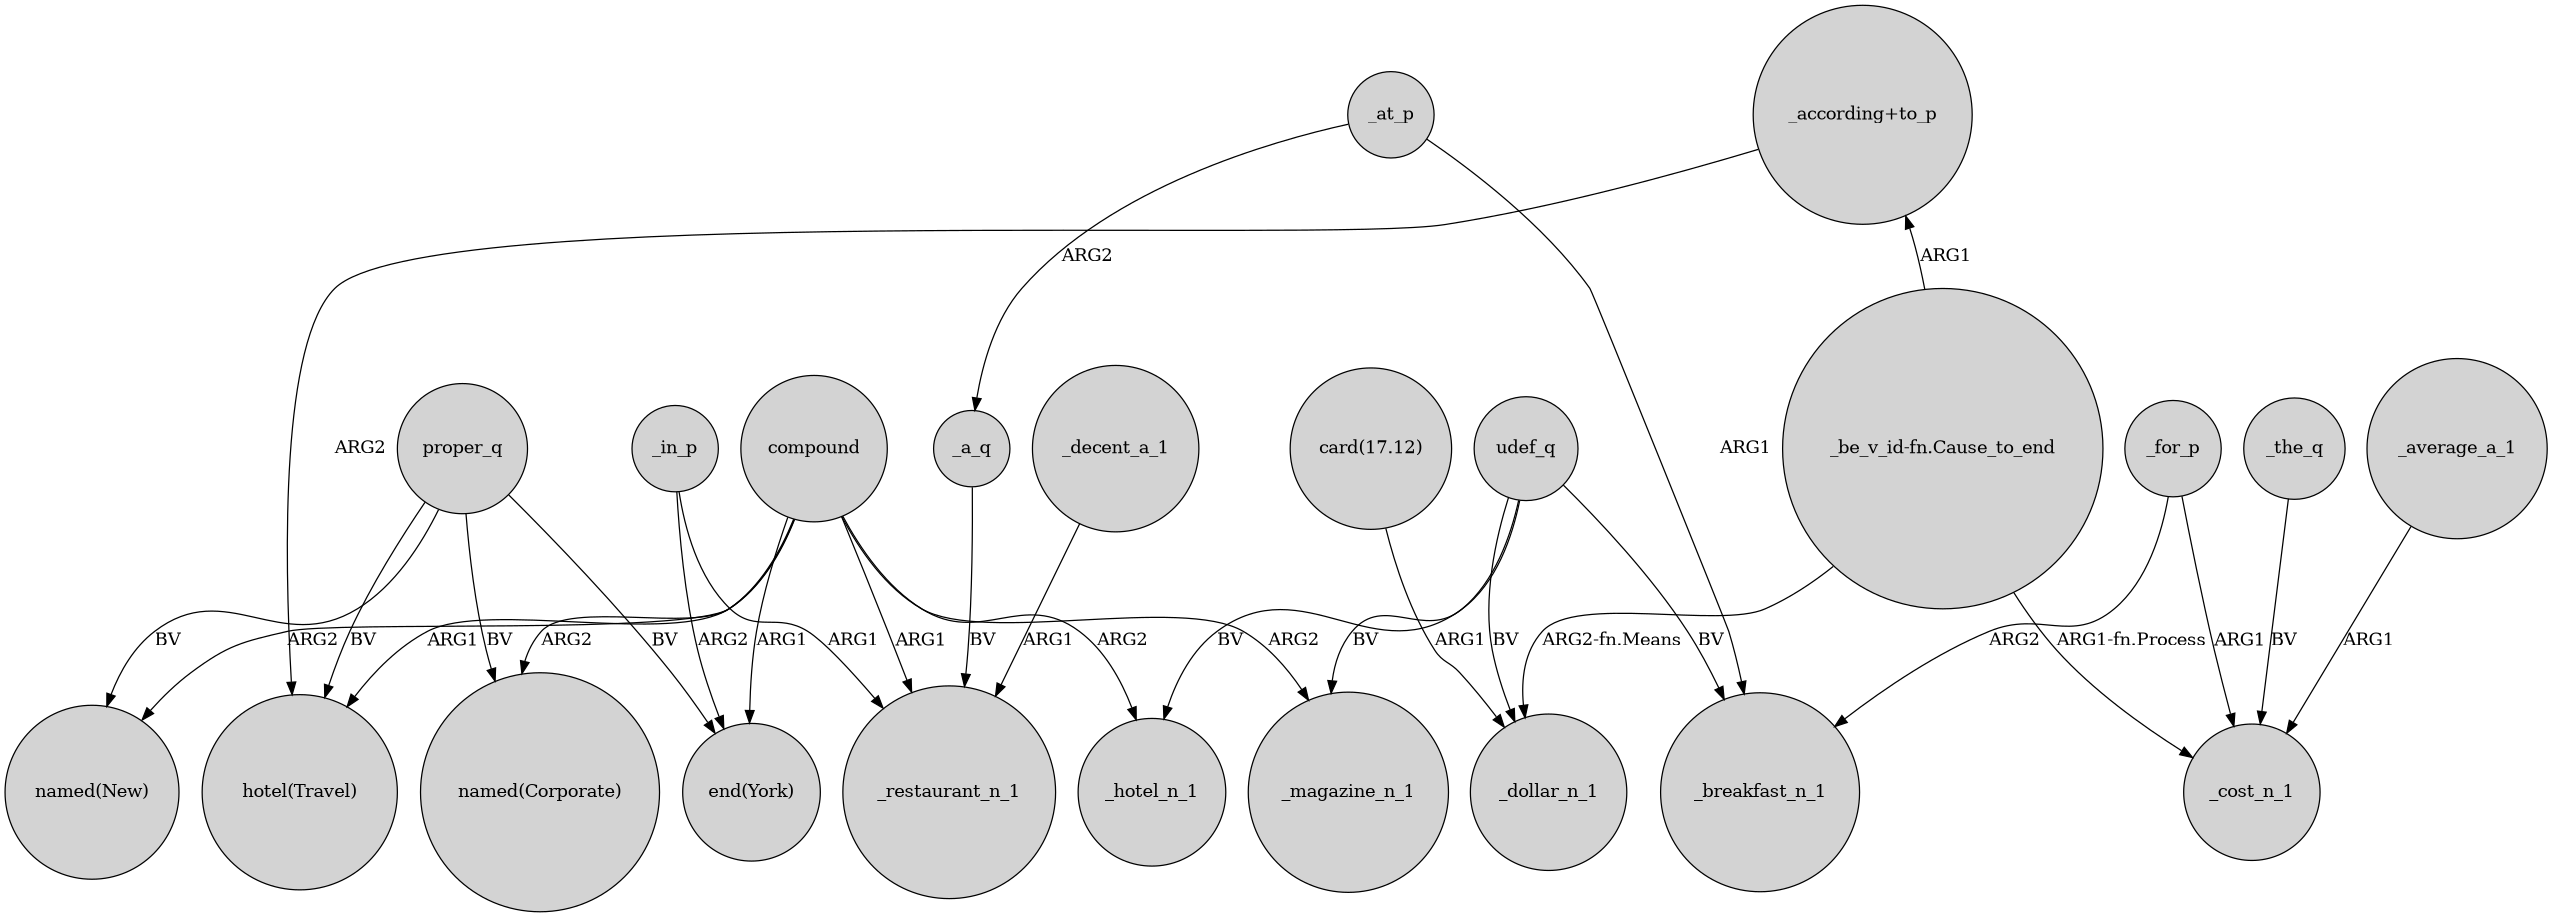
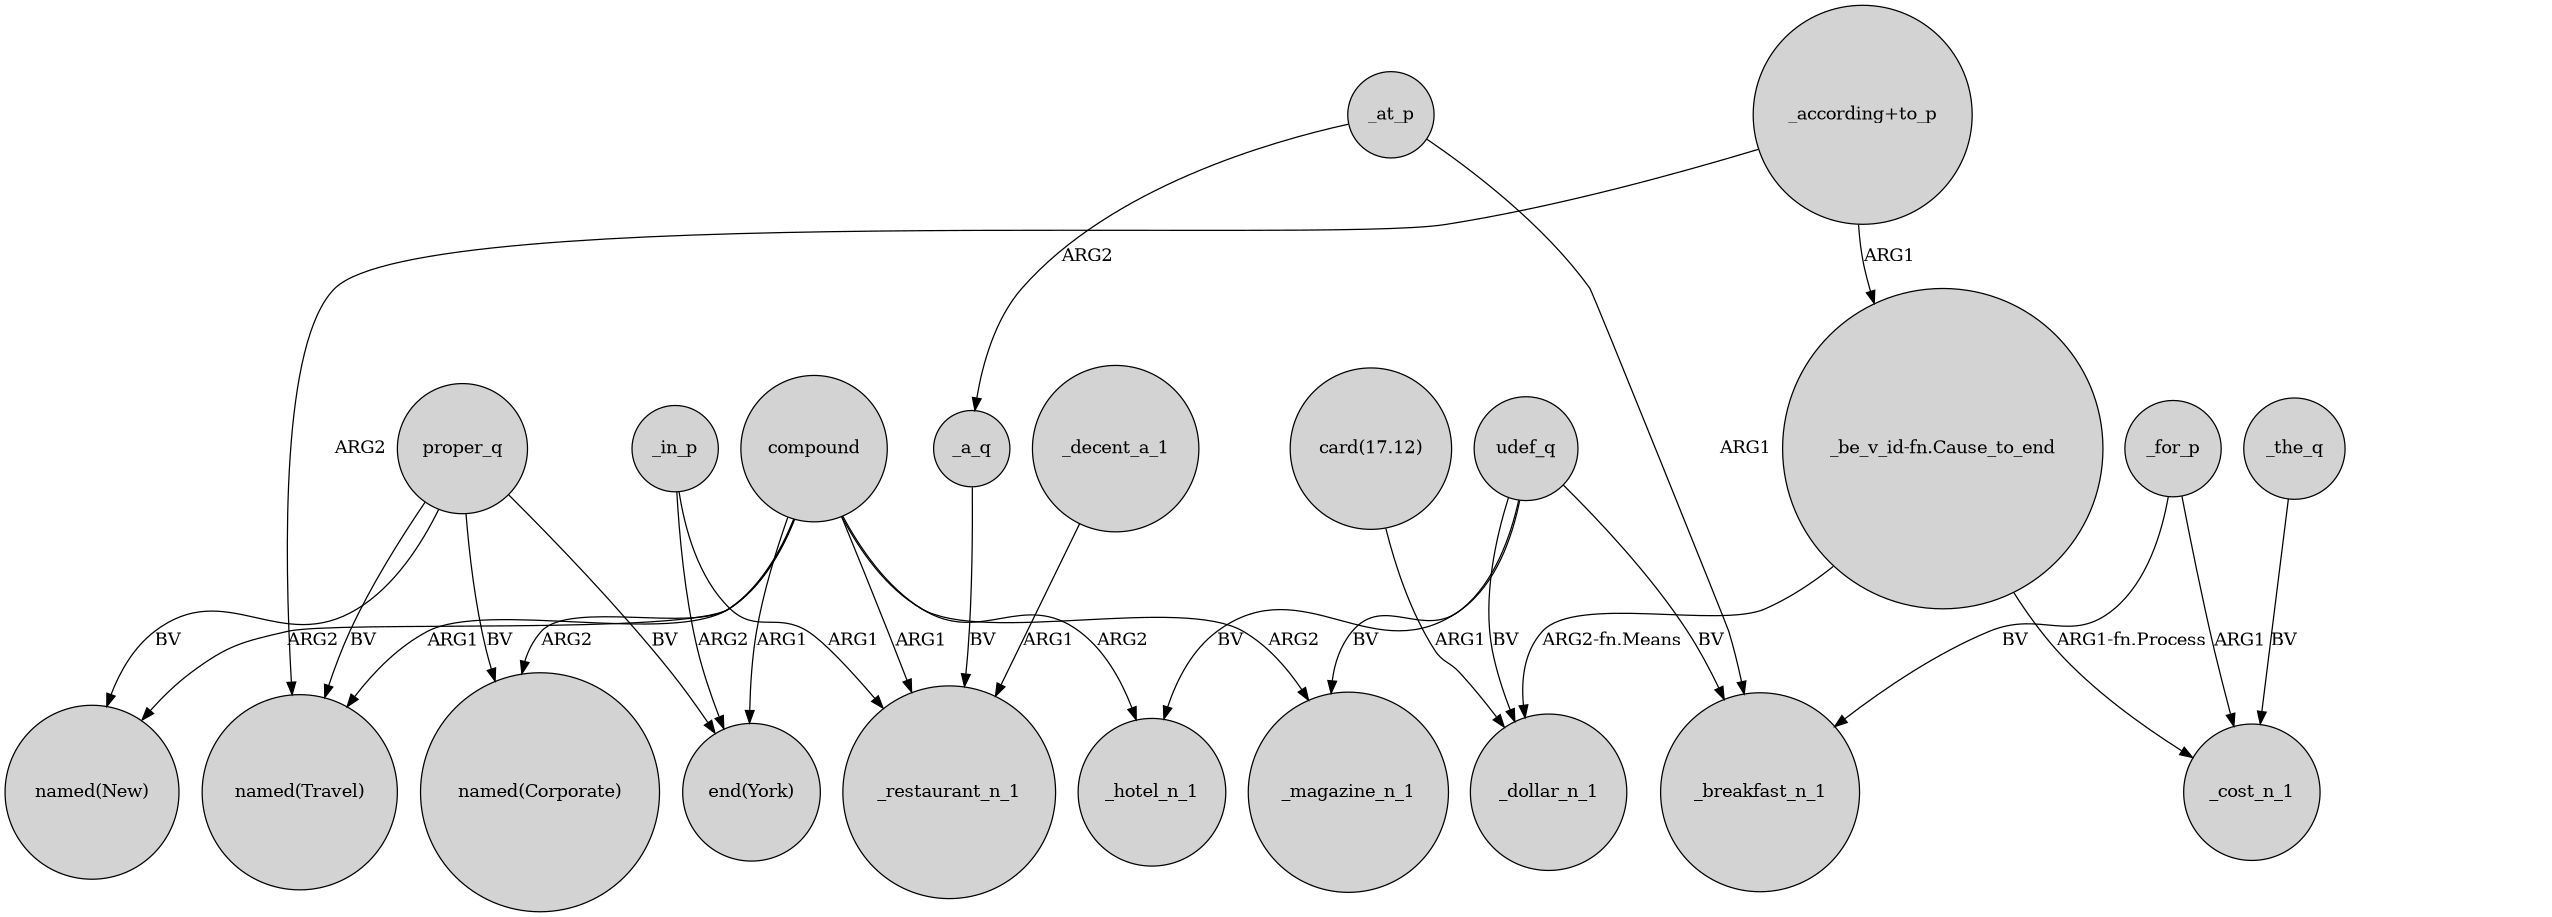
(1918, 259) -> (1862, 258)
(2457, 449) -> none
(2015, 641) -> (2015, 641)
(300, 792) -> (300, 792)
